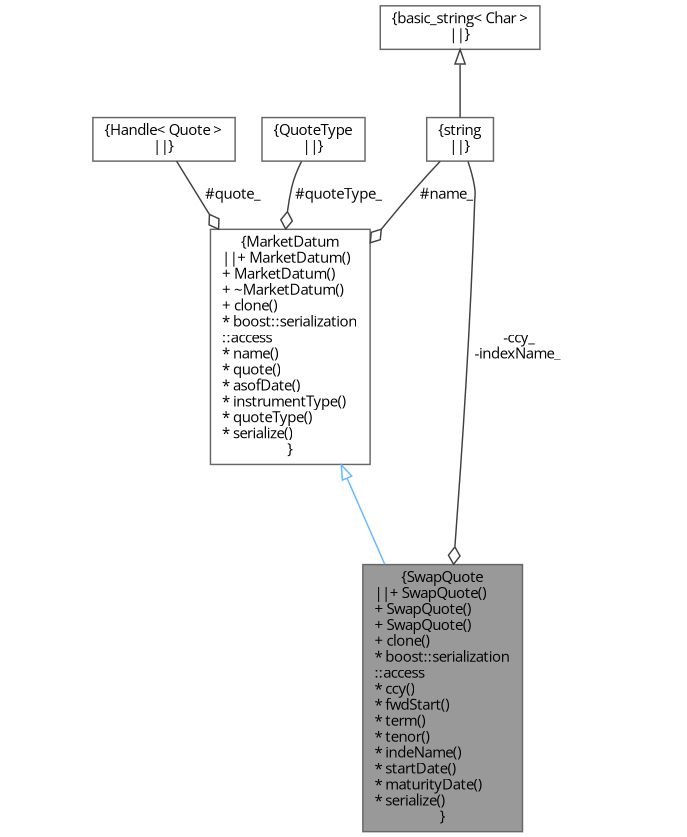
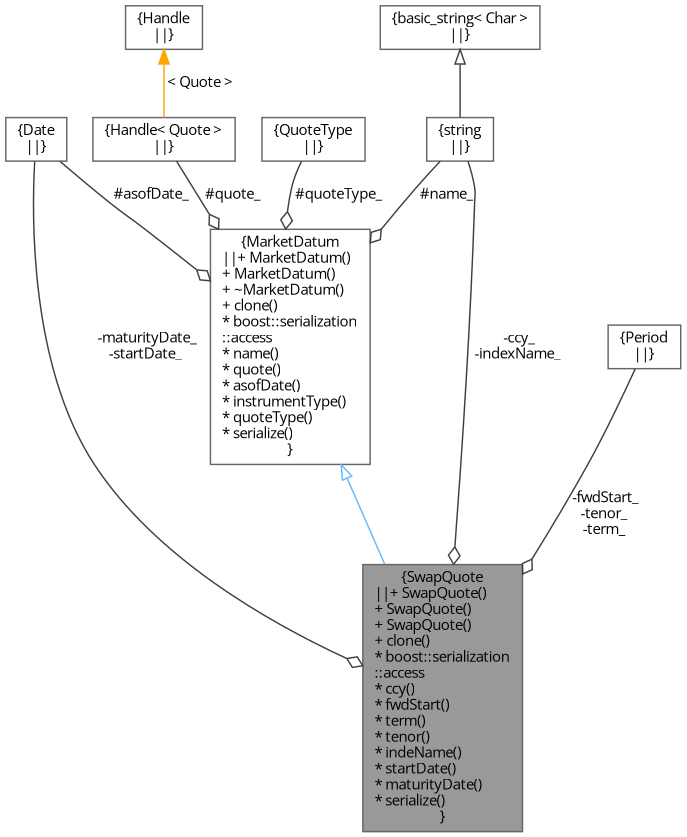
none -> (164, 28)
none -> (36, 139)
none -> (644, 347)
